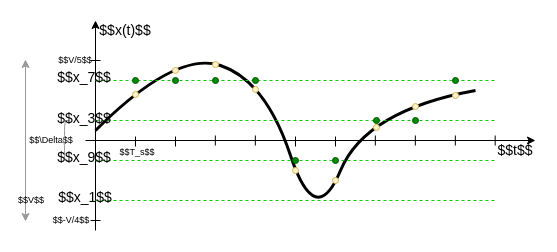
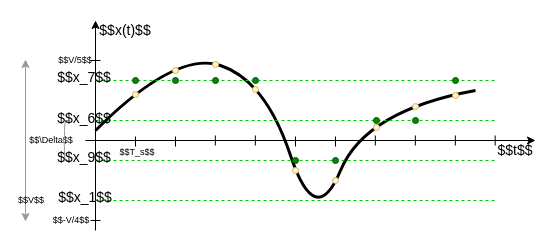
(85, 119) -> (85, 119)
